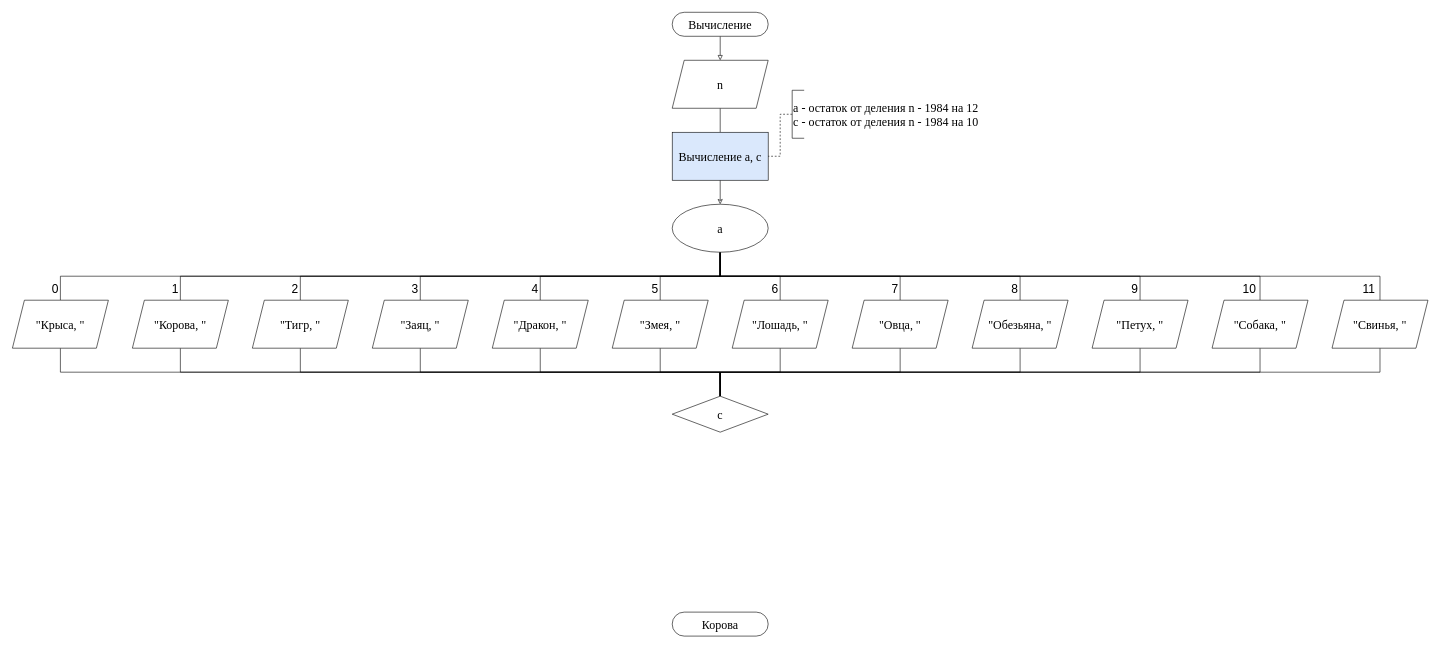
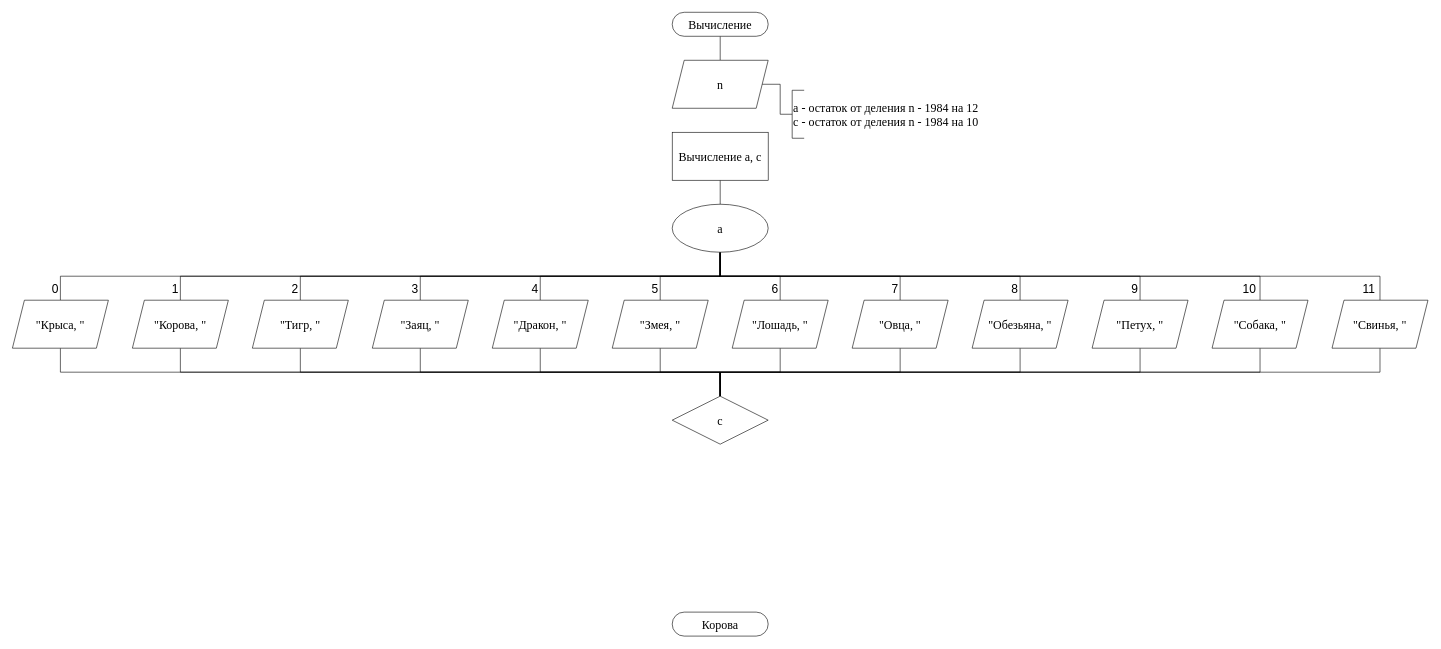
(720, 54) -> (720, 56)
(720, 120) -> (780, 89)
(780, 141) -> none
(720, 156) -> (720, 156)
(720, 198) -> (720, 200)
(720, 414) -> (720, 420)
